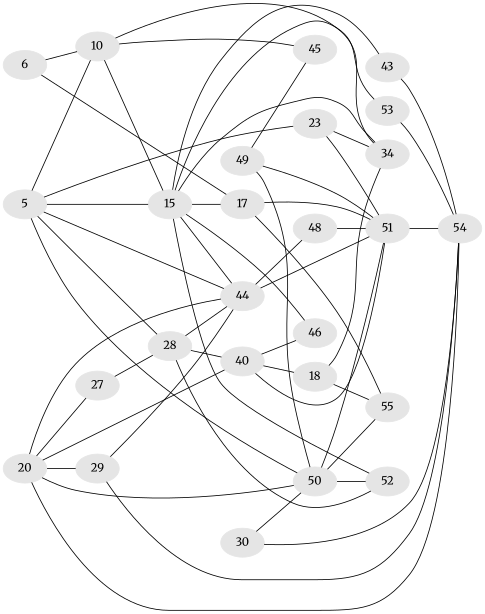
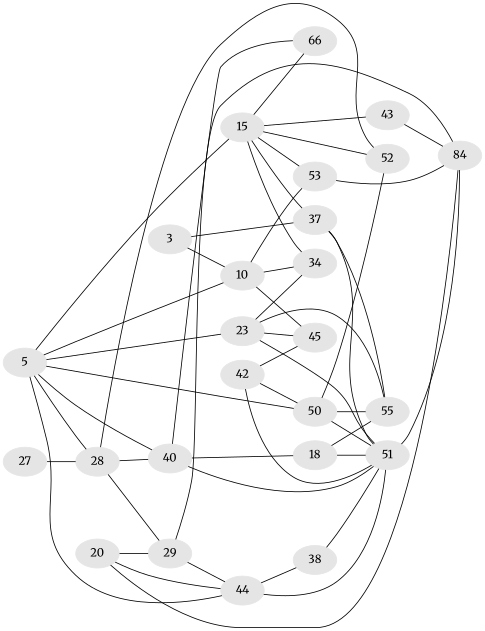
(25, 65) -> (170, 239)
(134, 125) -> (270, 232)
(242, 161) -> (242, 375)
(242, 204) -> (315, 220)
(315, 229) -> (315, 560)
(460, 229) -> (460, 156)
(206, 250) -> none
(356, 268) -> (351, 455)
(206, 321) -> (134, 507)
none -> (343, 321)
(315, 333) -> (315, 41)
none -> (279, 334)
(134, 415) -> (92, 416)
(61, 427) -> none
(167, 498) -> none
(242, 543) -> none
